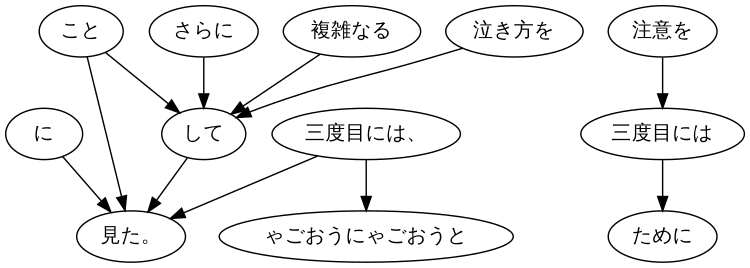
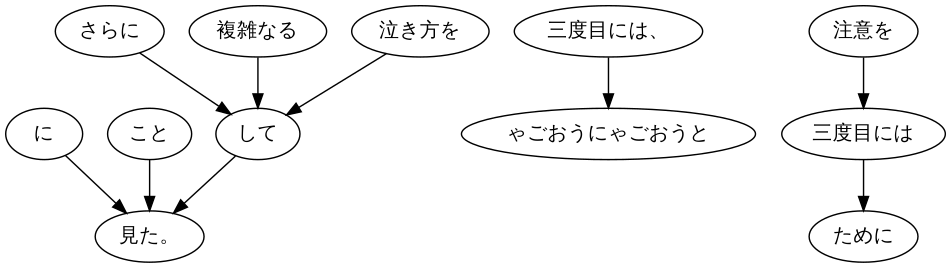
(137, 78) -> none
(251, 184) -> none
